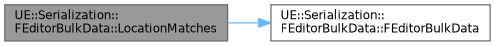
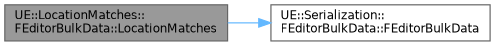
(116, 23) -> (116, 23)
